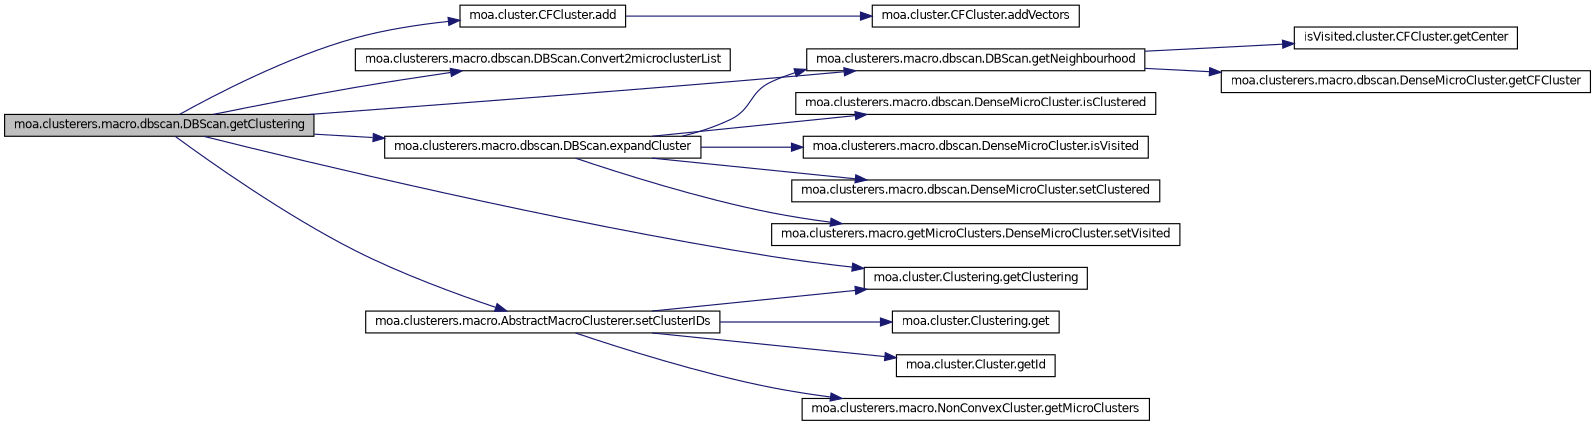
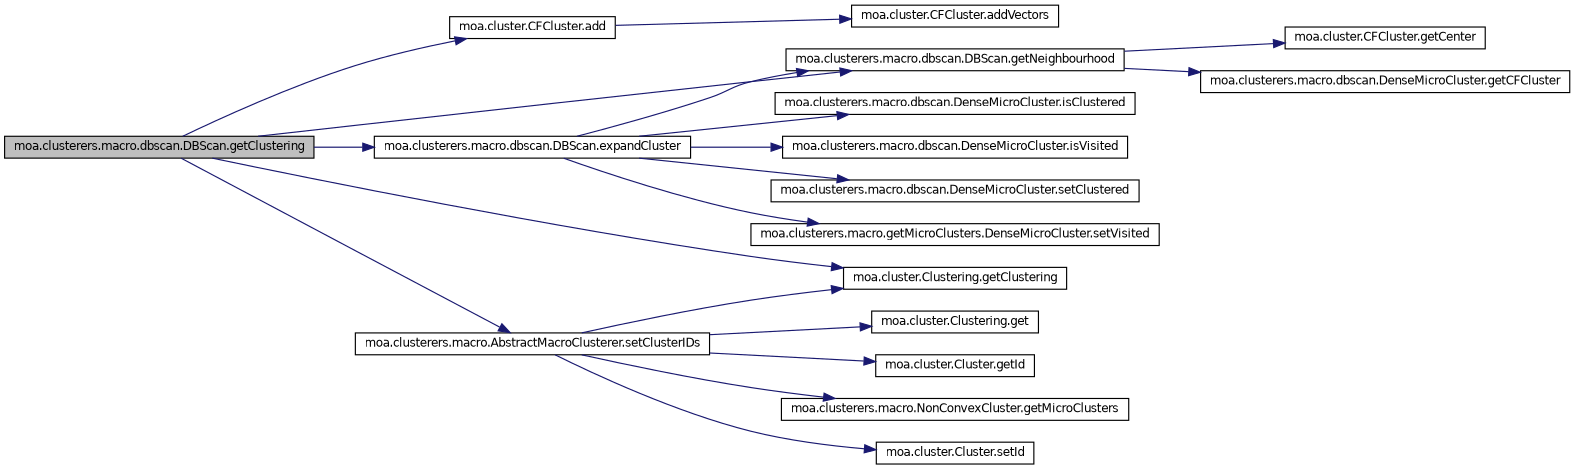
(1406, 38) -> (1385, 38)
(543, 60) -> none
none -> (955, 453)
